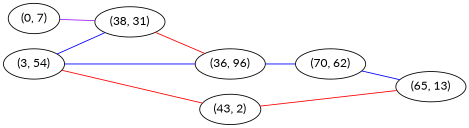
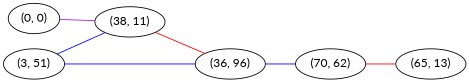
(34, 19) -> (34, 19)
(130, 22) -> (130, 22)
(34, 64) -> (34, 64)
(381, 75) -> (381, 64)
(230, 109) -> none
